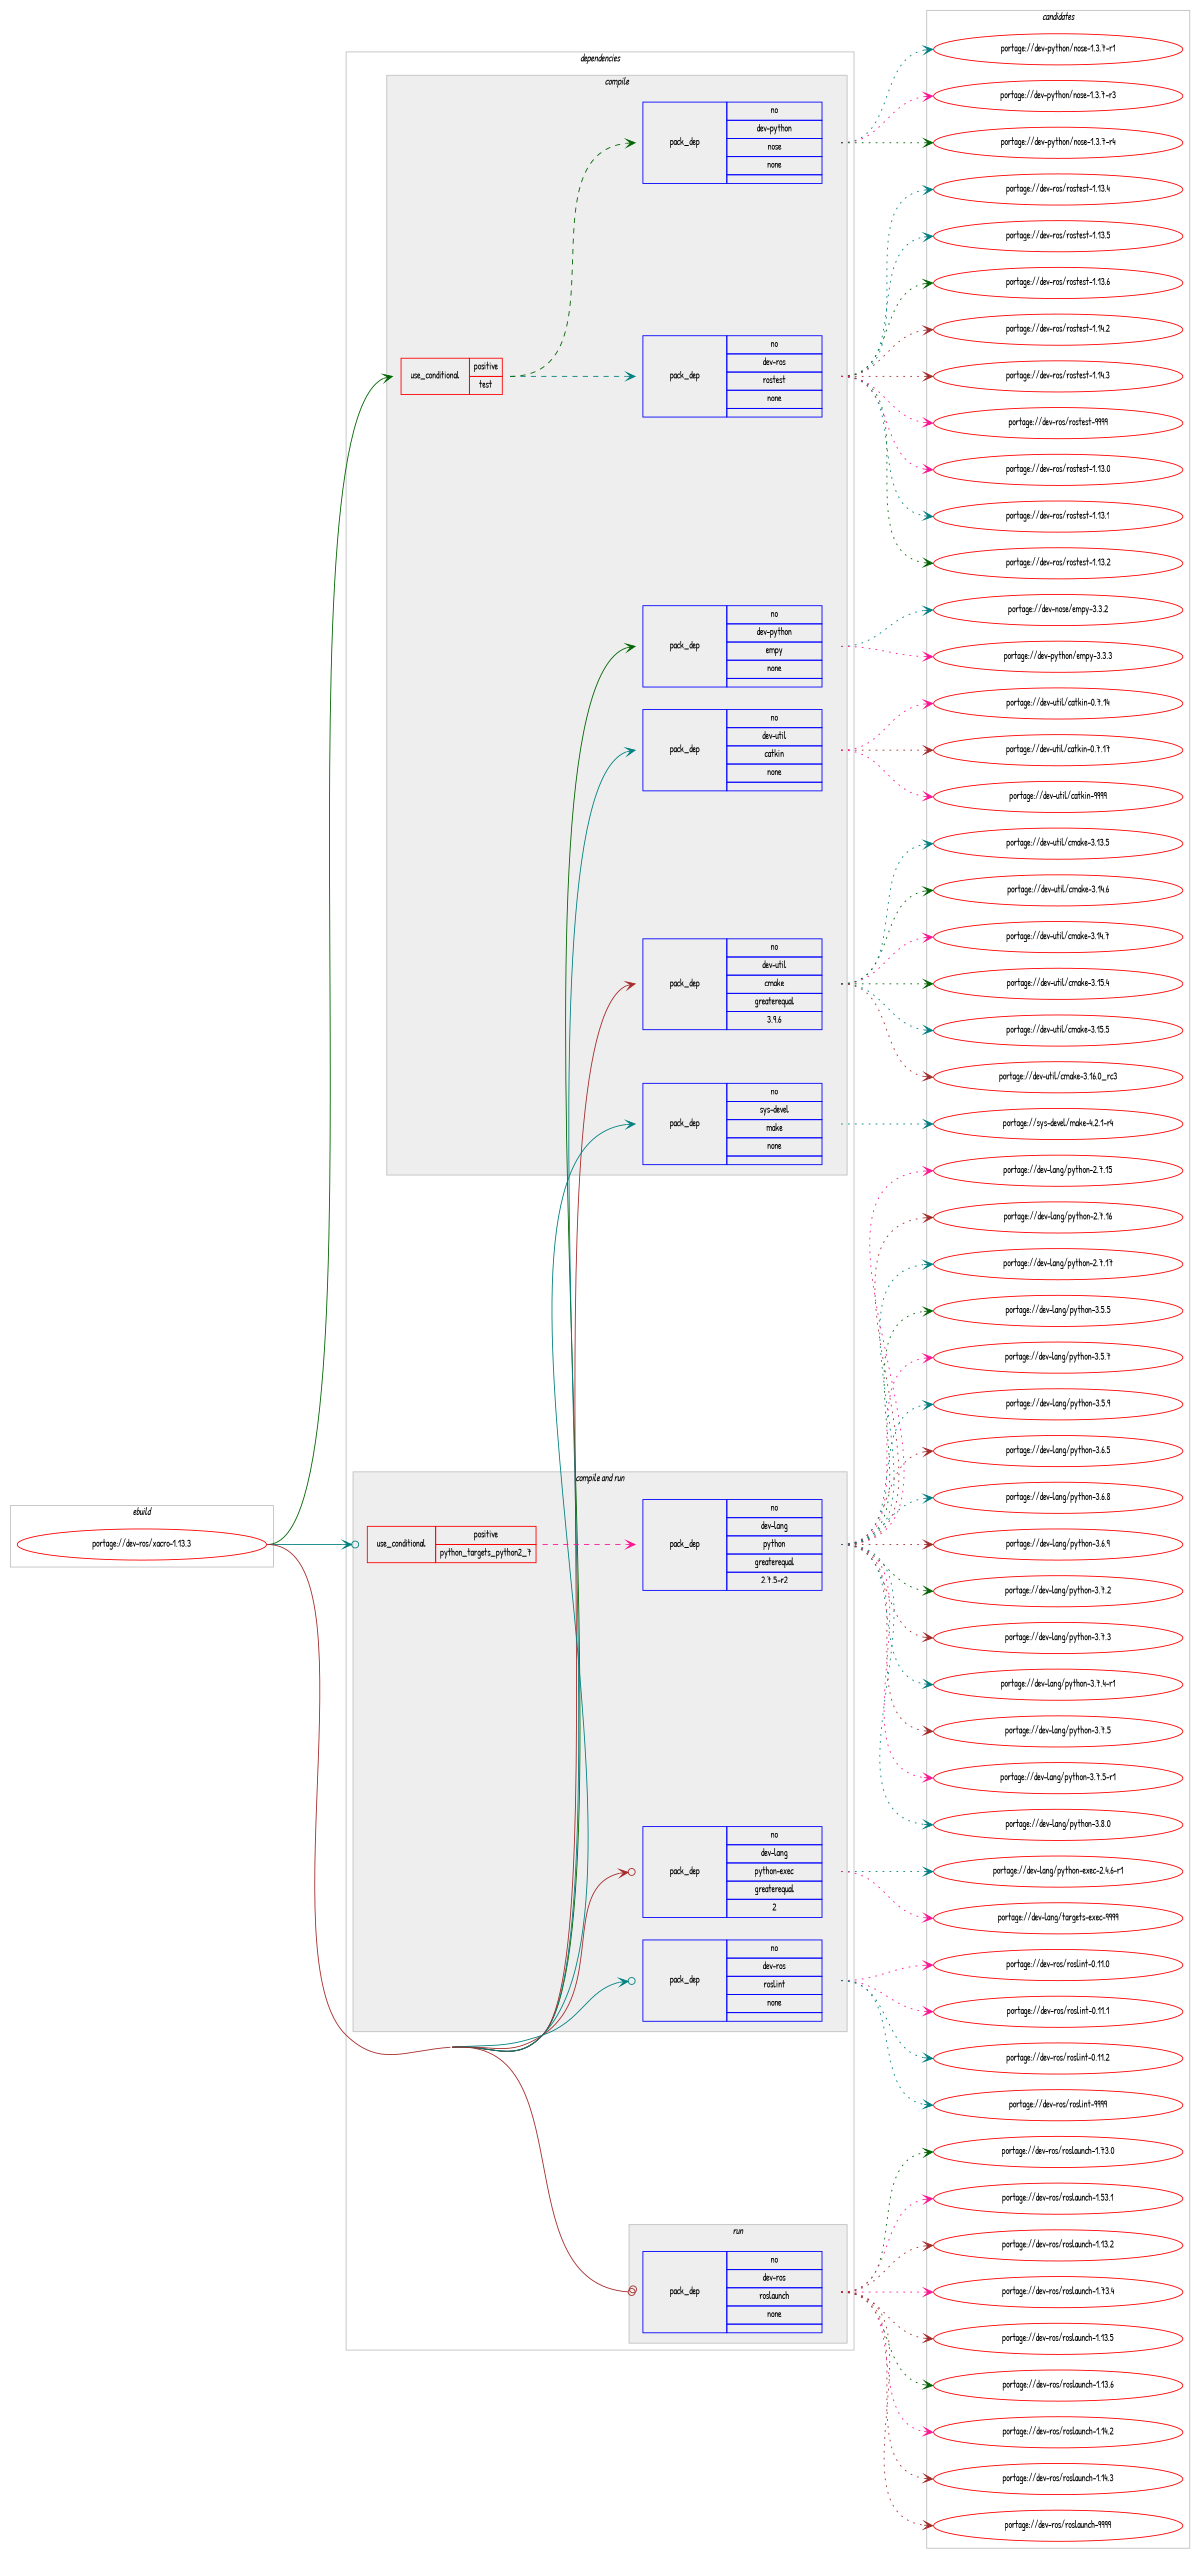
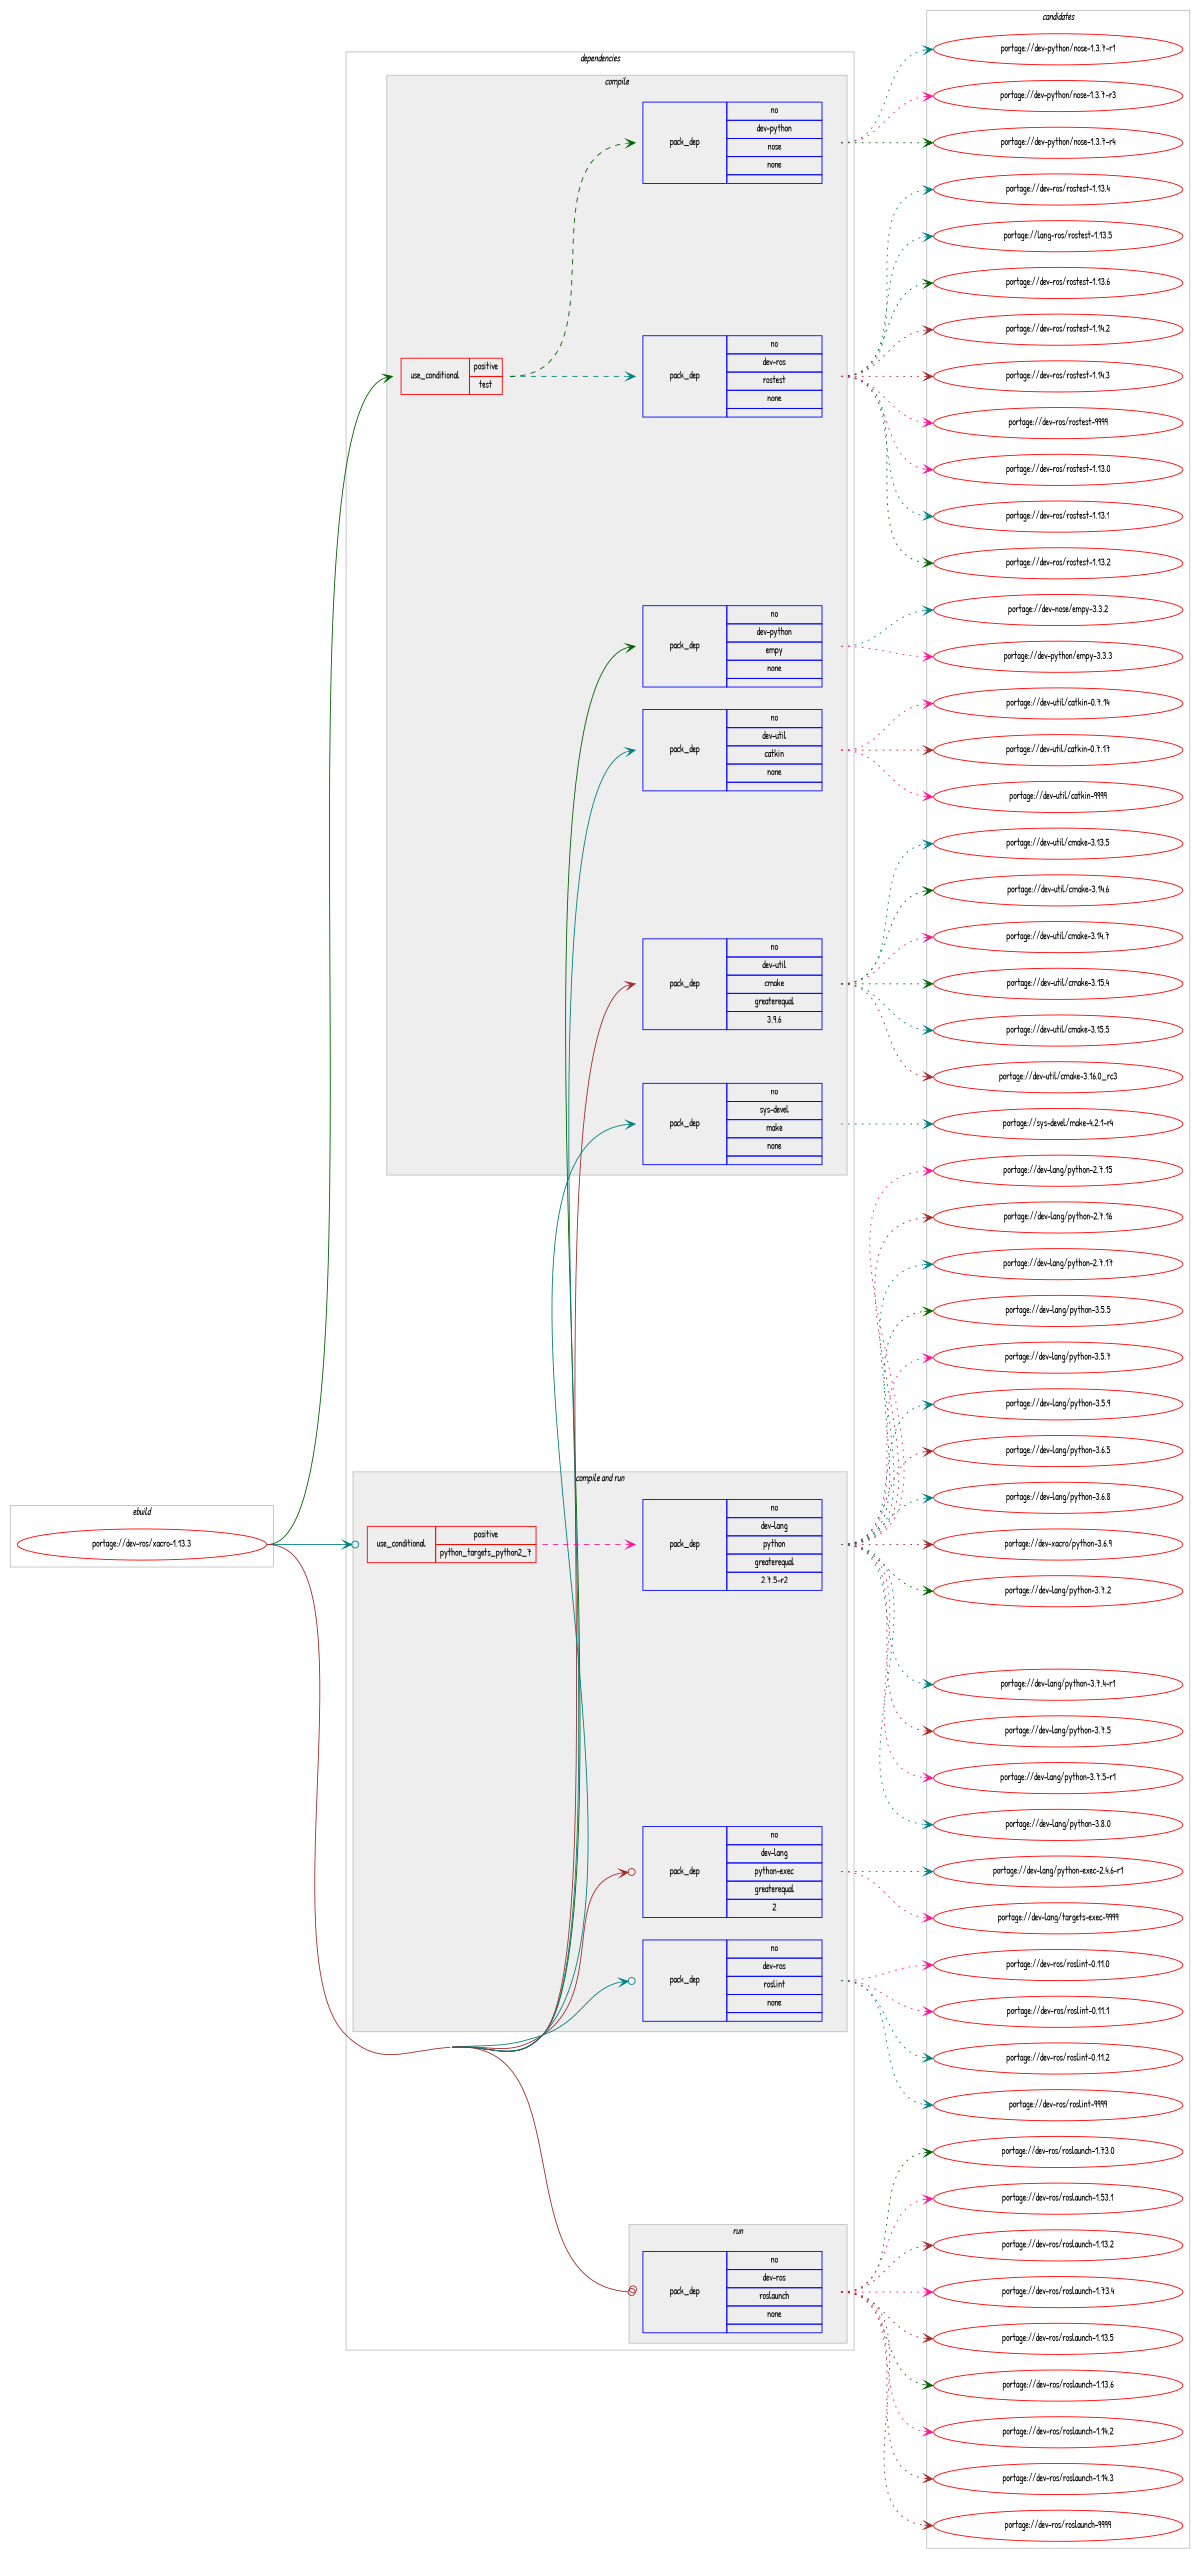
(1058, 236) -> (1058, 236)
(1058, 1545) -> (1058, 1545)
(1058, 1638) -> none
